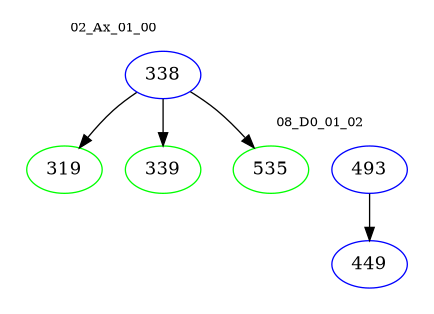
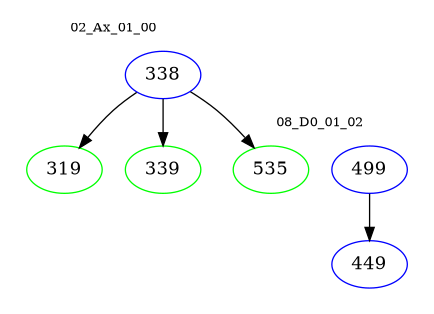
(370, 170) -> (370, 170)
